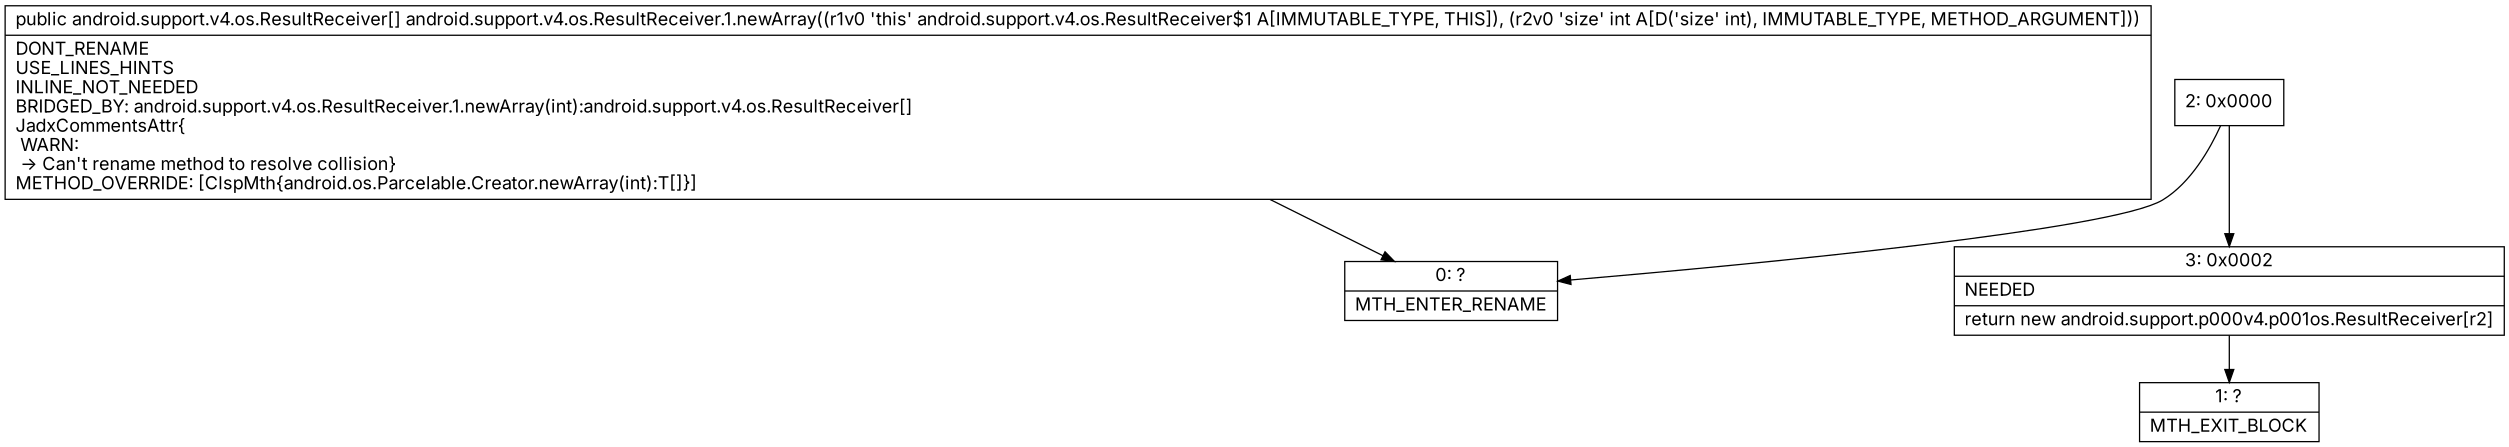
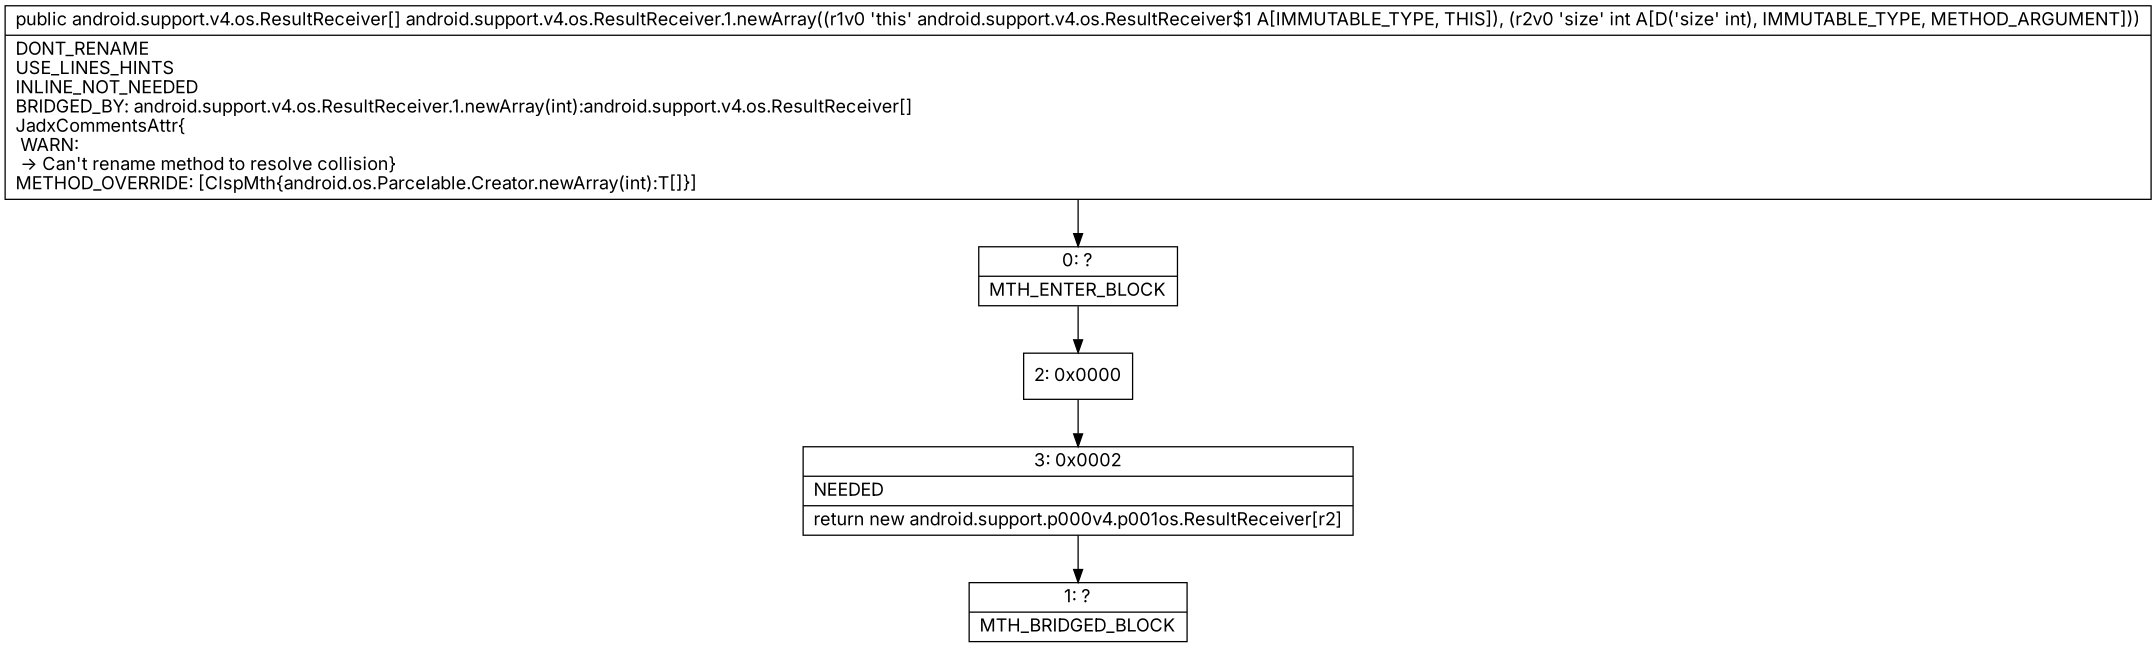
(1916, 246) -> (1078, 323)
(1451, 305) -> (1078, 290)
(2229, 426) -> (1078, 626)
